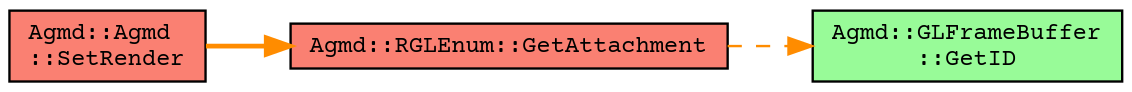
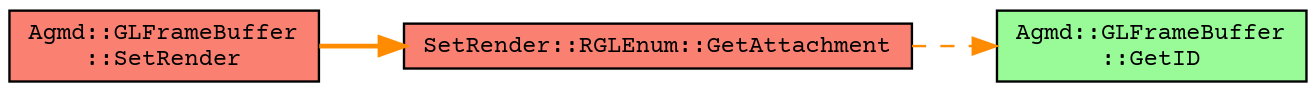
(107, 46) -> (164, 46)
(509, 46) -> (658, 46)
